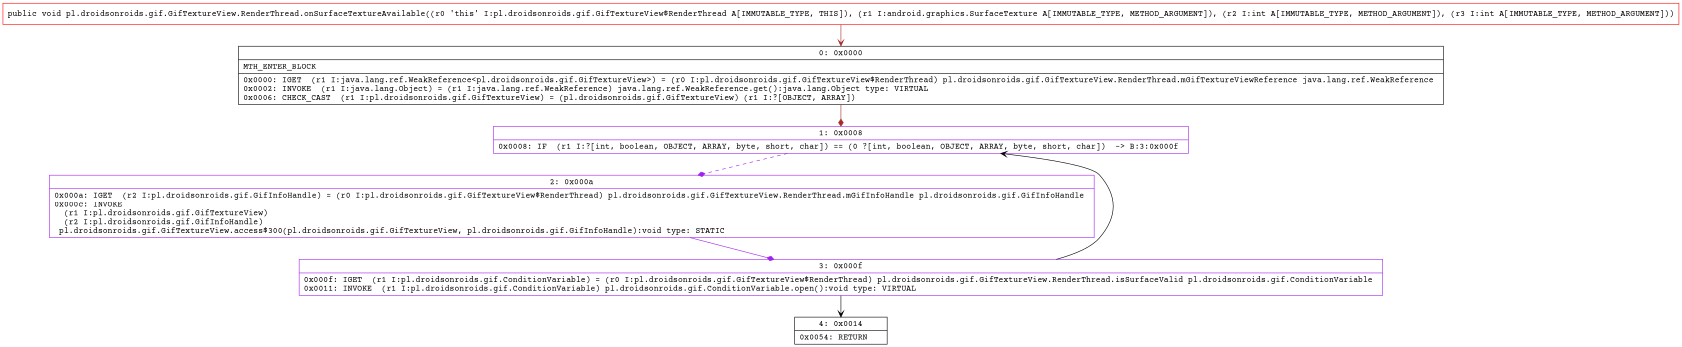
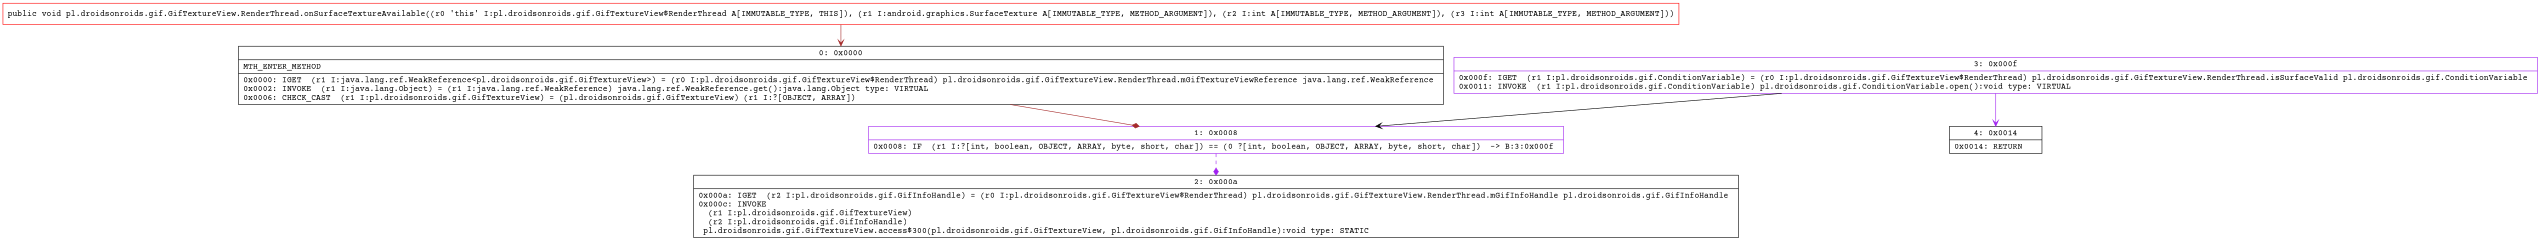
(280, 66) -> (282, 66)
(572, 206) -> (1216, 206)
(729, 248) -> none
(841, 303) -> (1996, 107)
(841, 337) -> (1996, 146)
